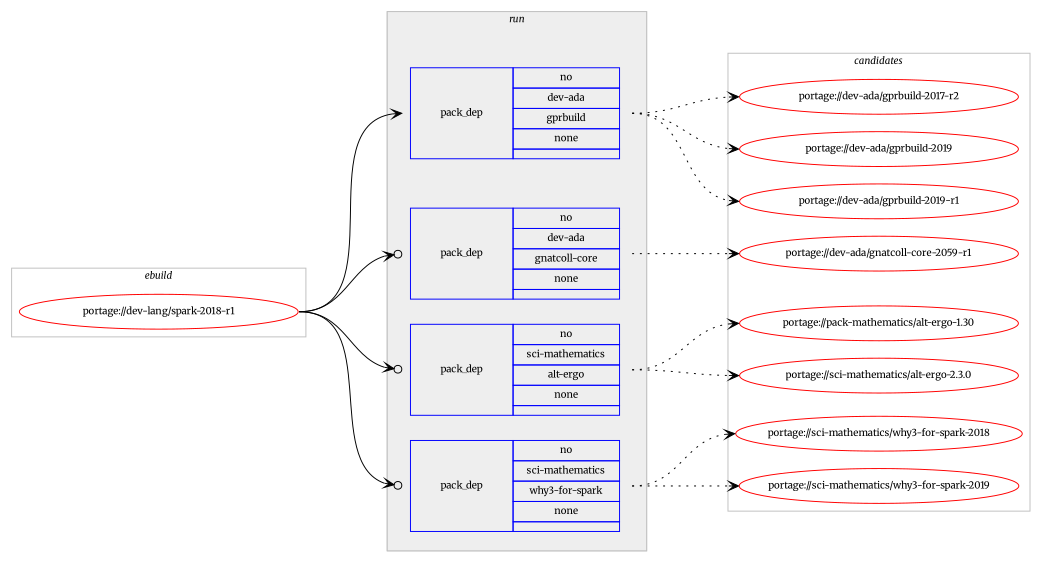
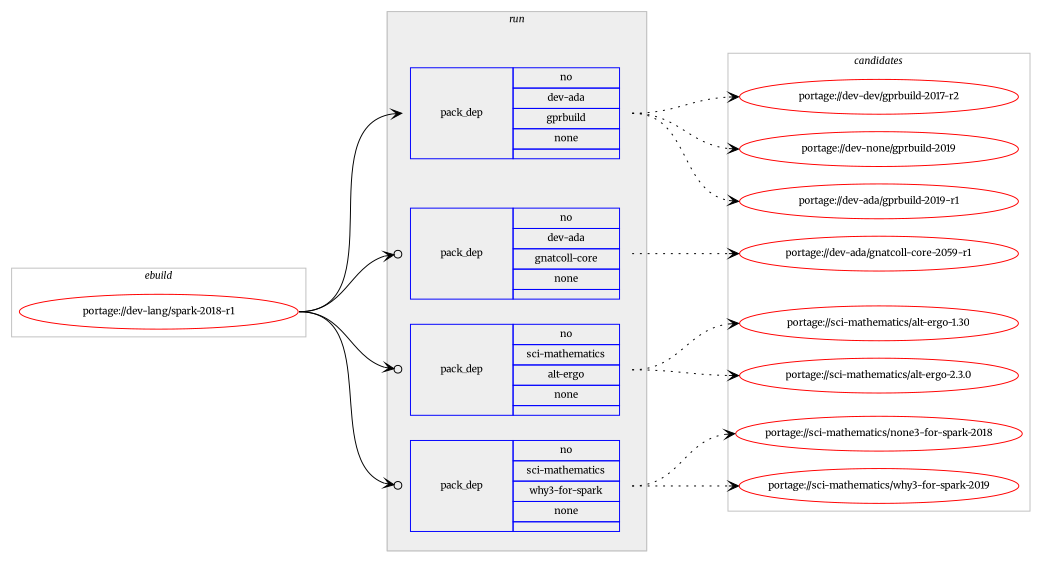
(879, 97) -> (879, 97)
(879, 149) -> (879, 149)
(879, 323) -> (879, 323)
(879, 434) -> (879, 434)
